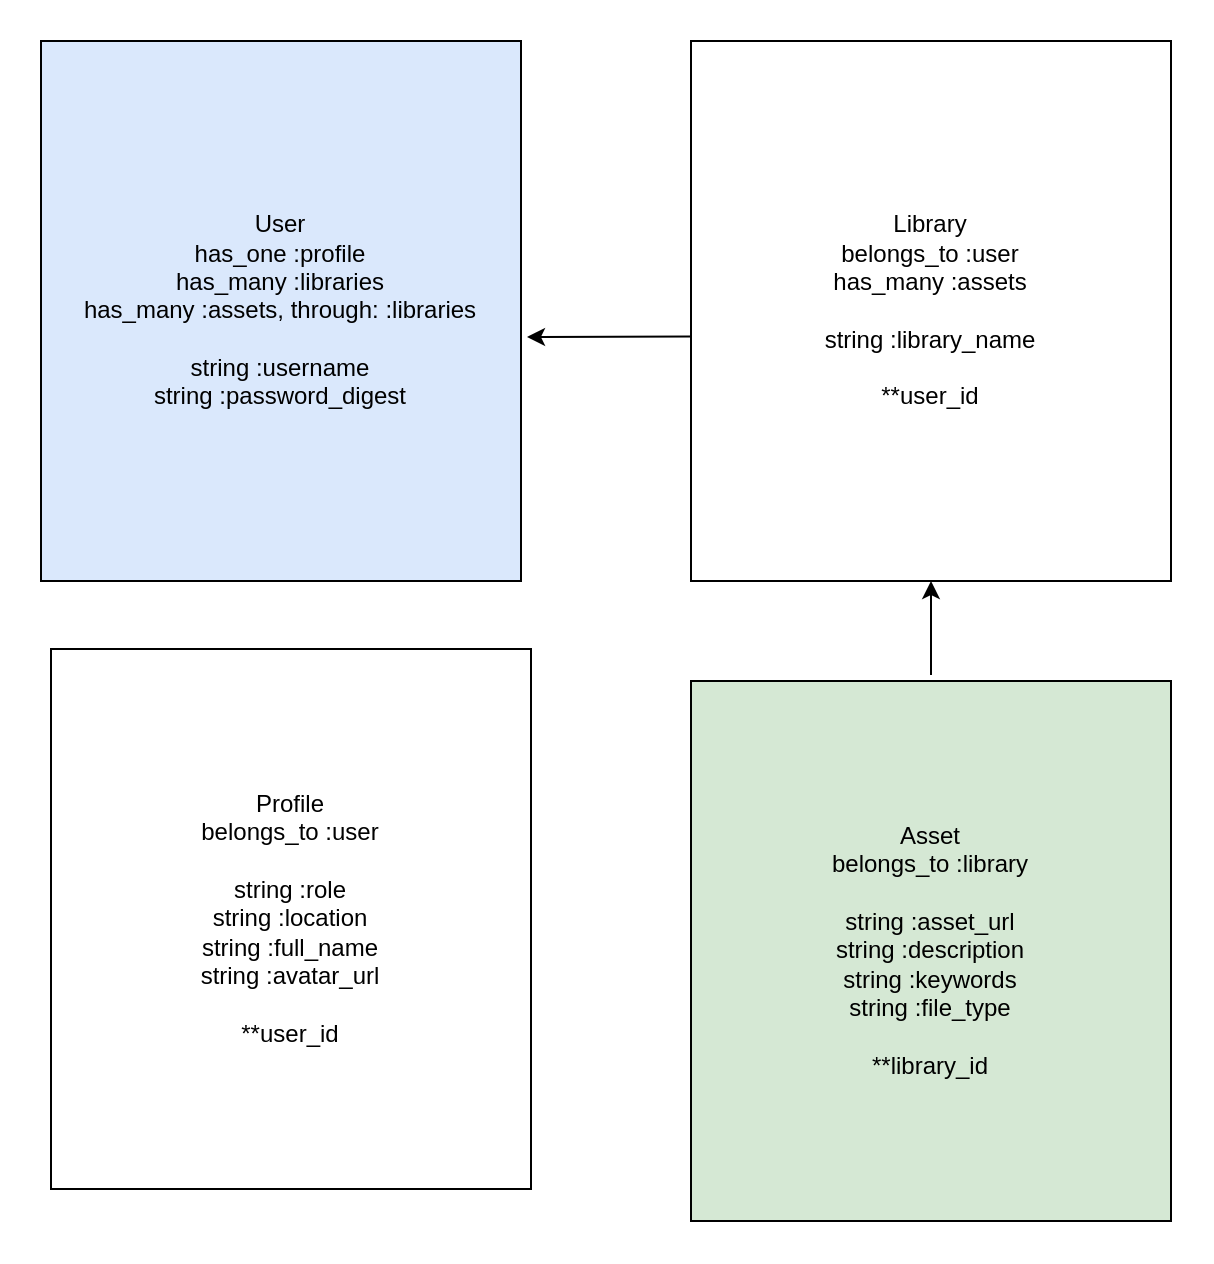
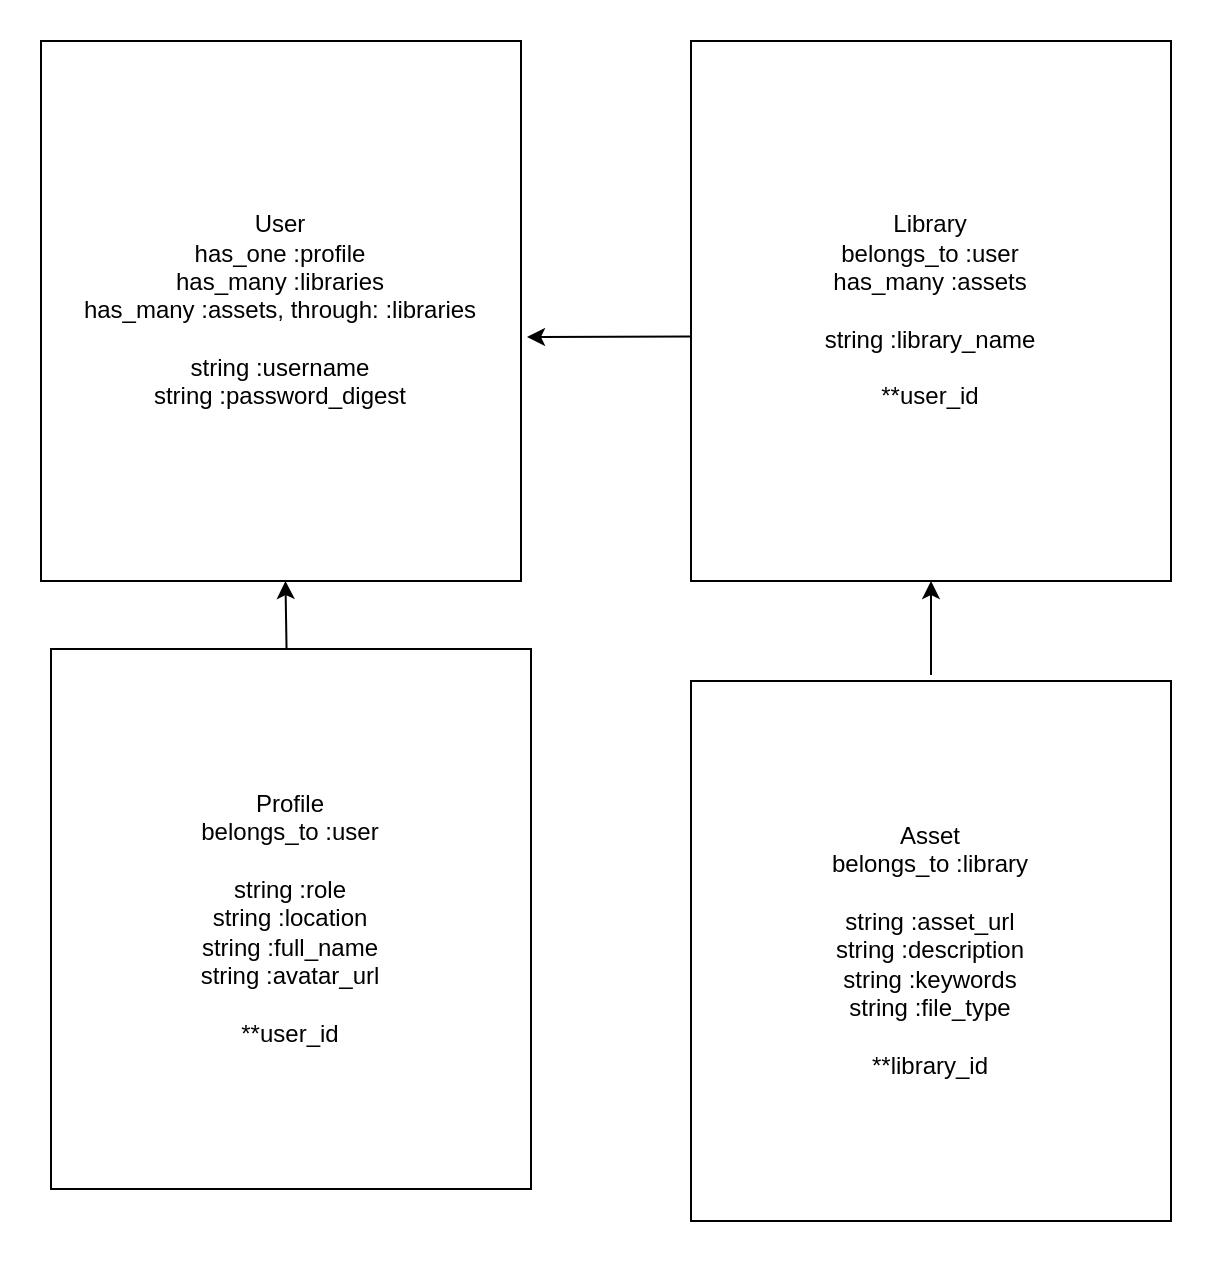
(281, 311) -> (281, 311)
none -> (286, 622)
(931, 951) -> (931, 951)
